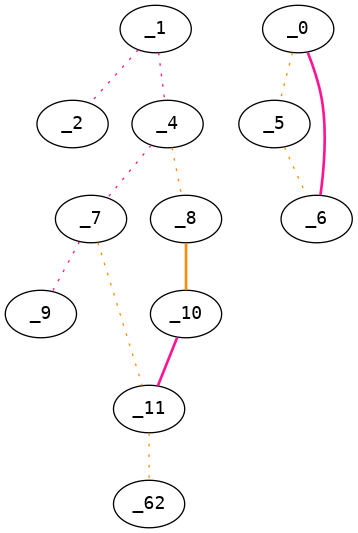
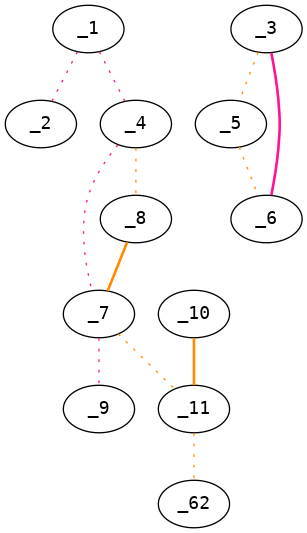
(298, 29) -> (267, 29)
(186, 267) -> (117, 267)
(168, 362) -> (194, 362)
